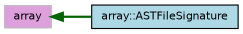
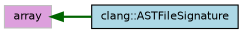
(165, 17) -> (165, 17)
